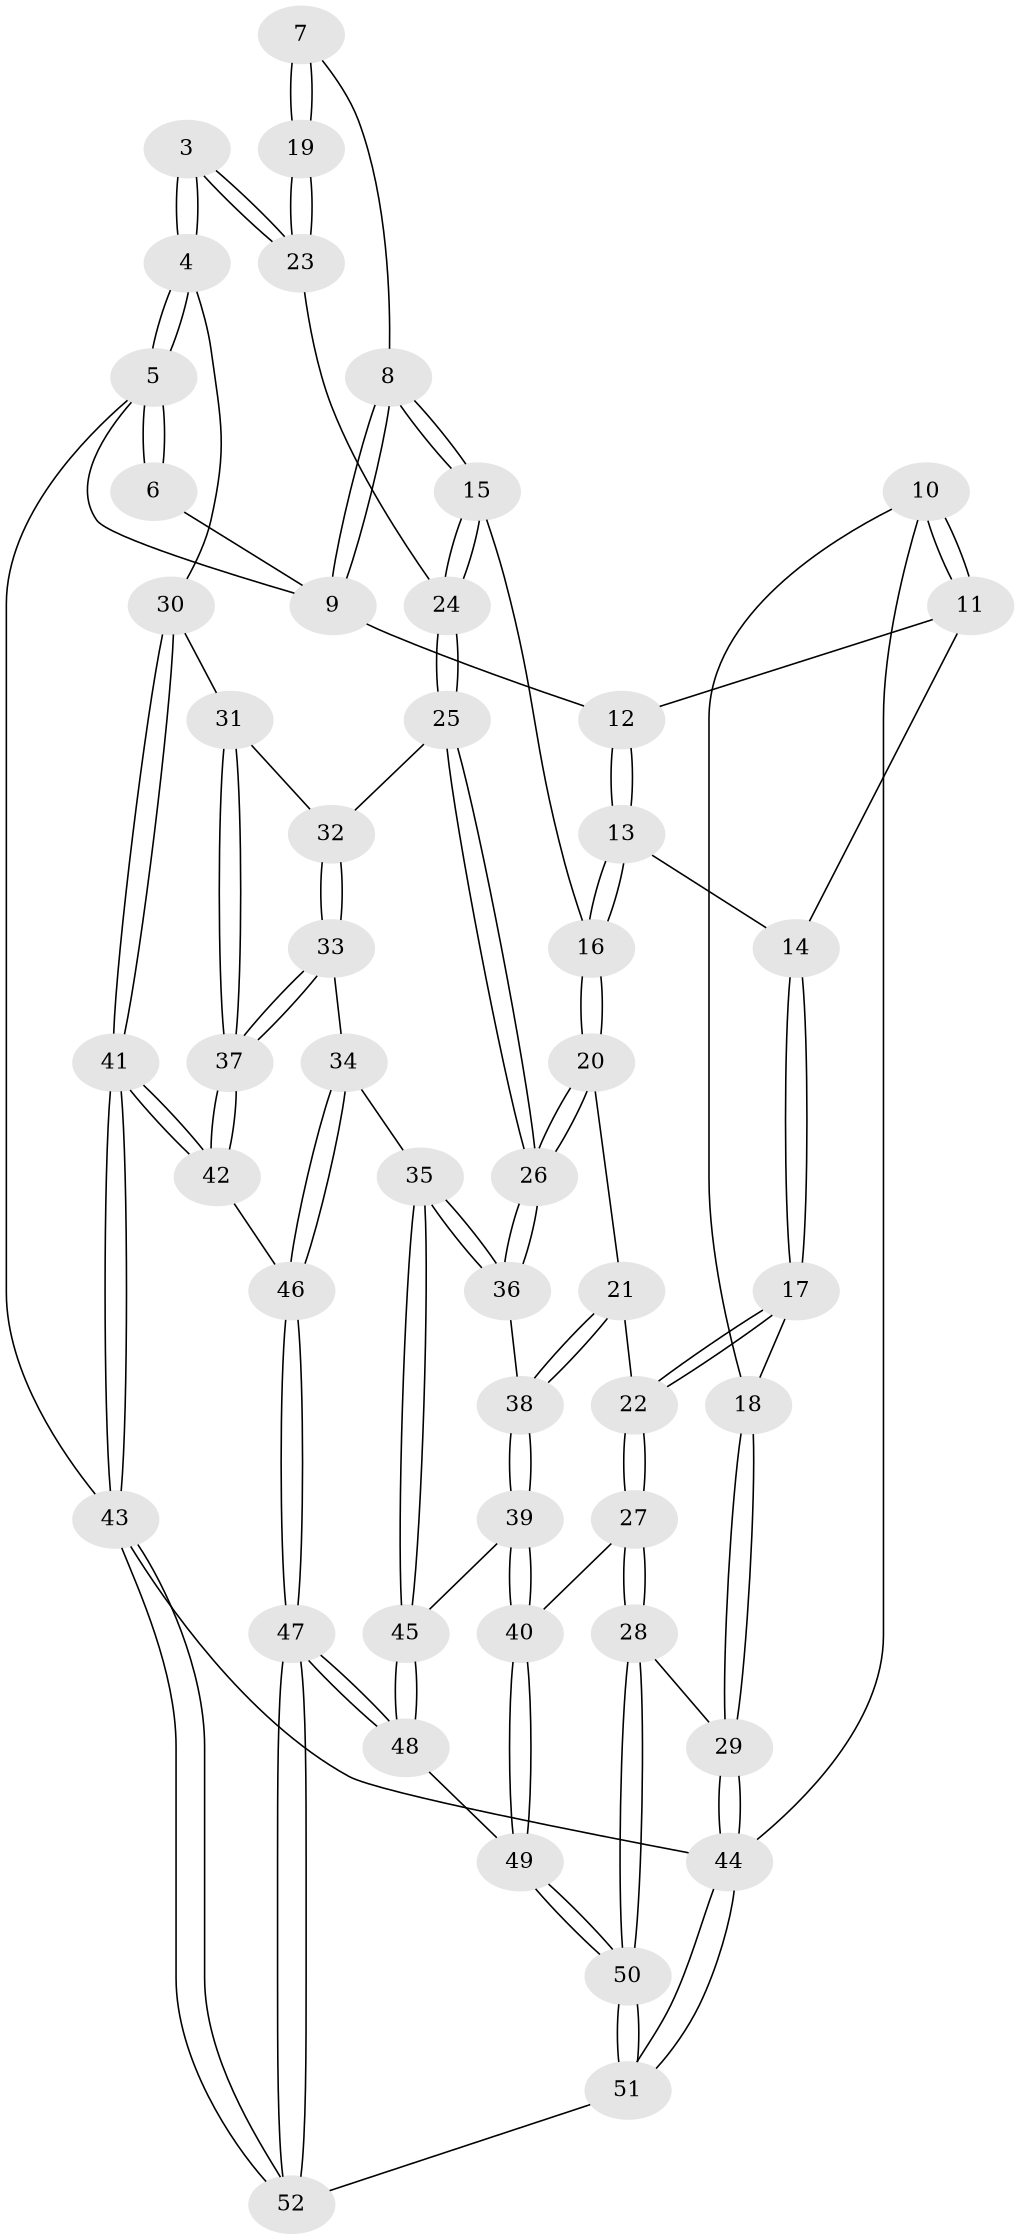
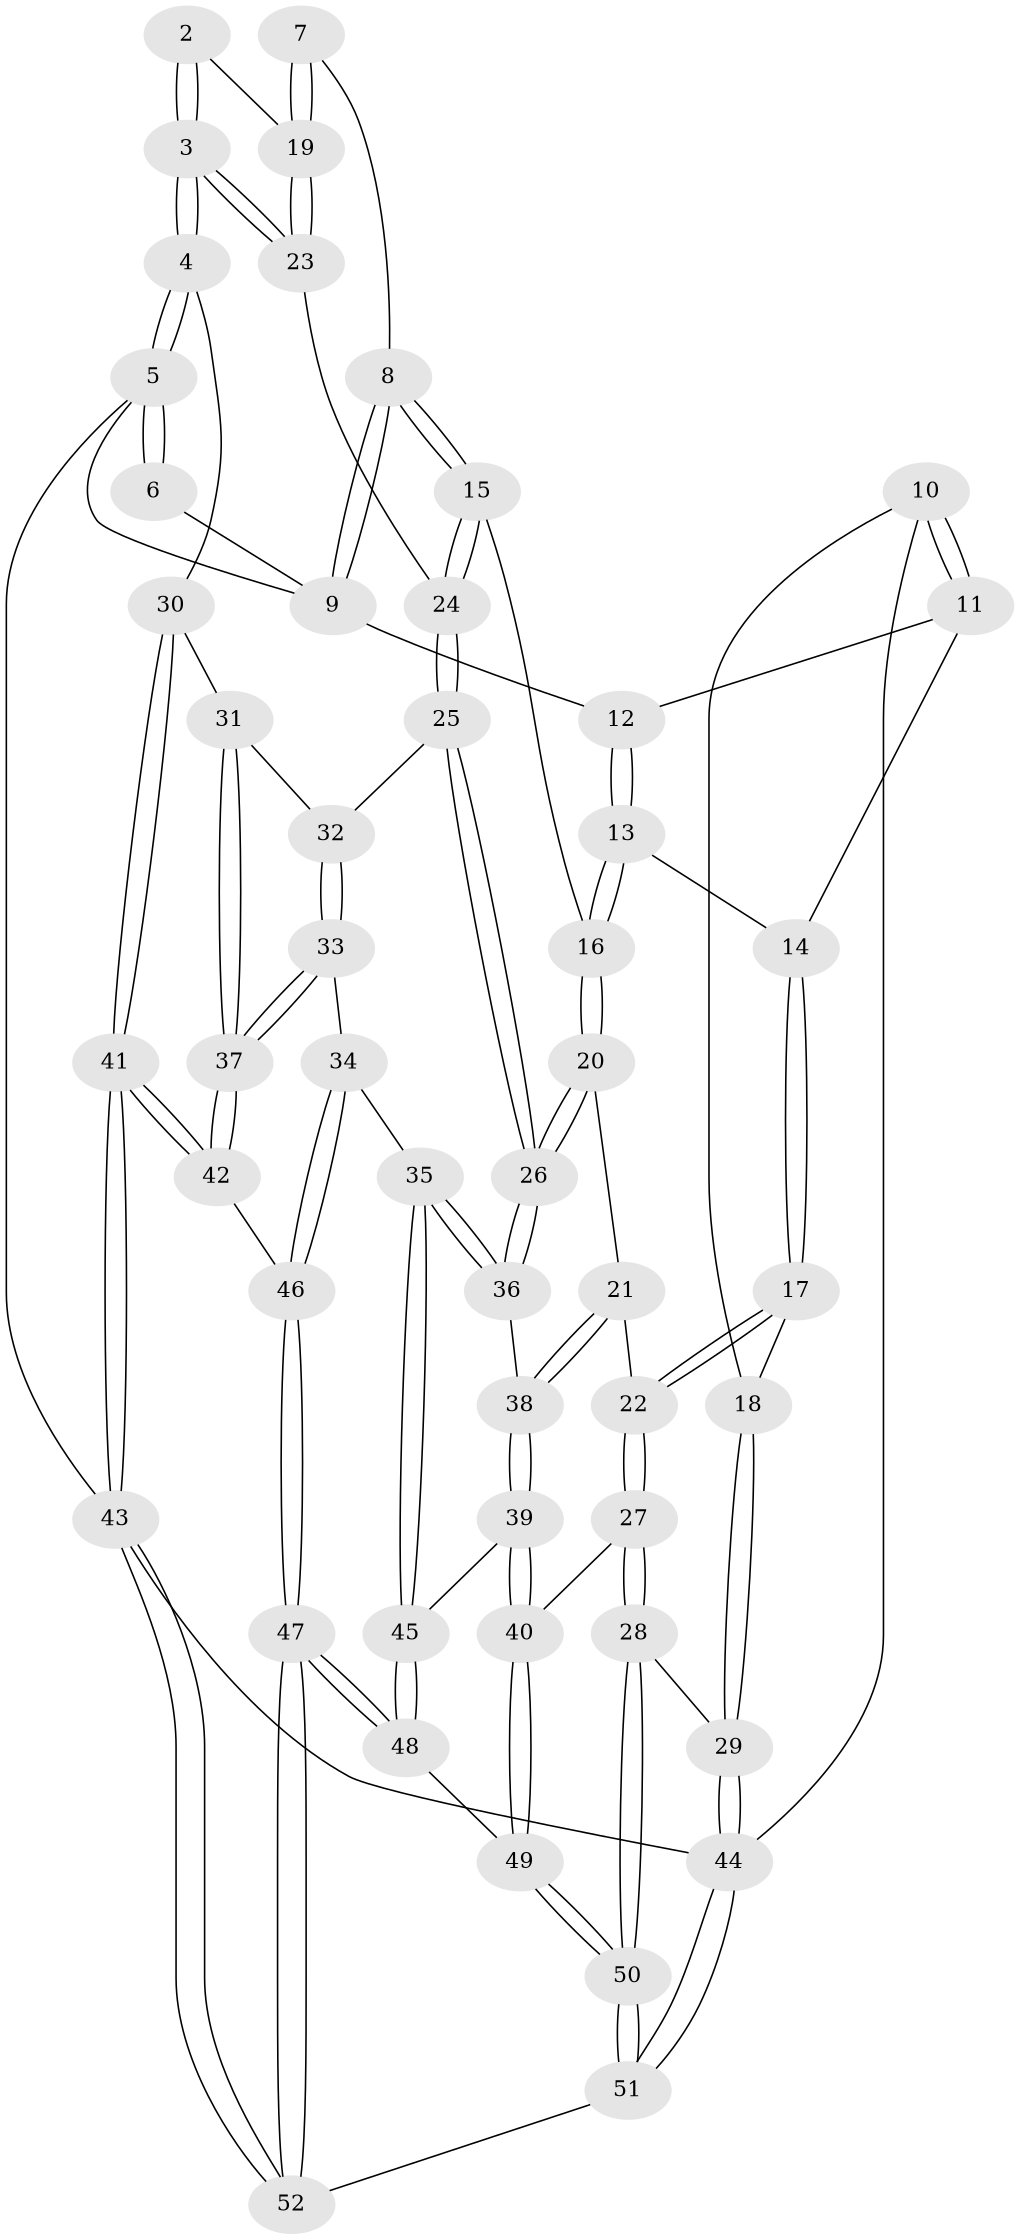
none -> (187, 35)
